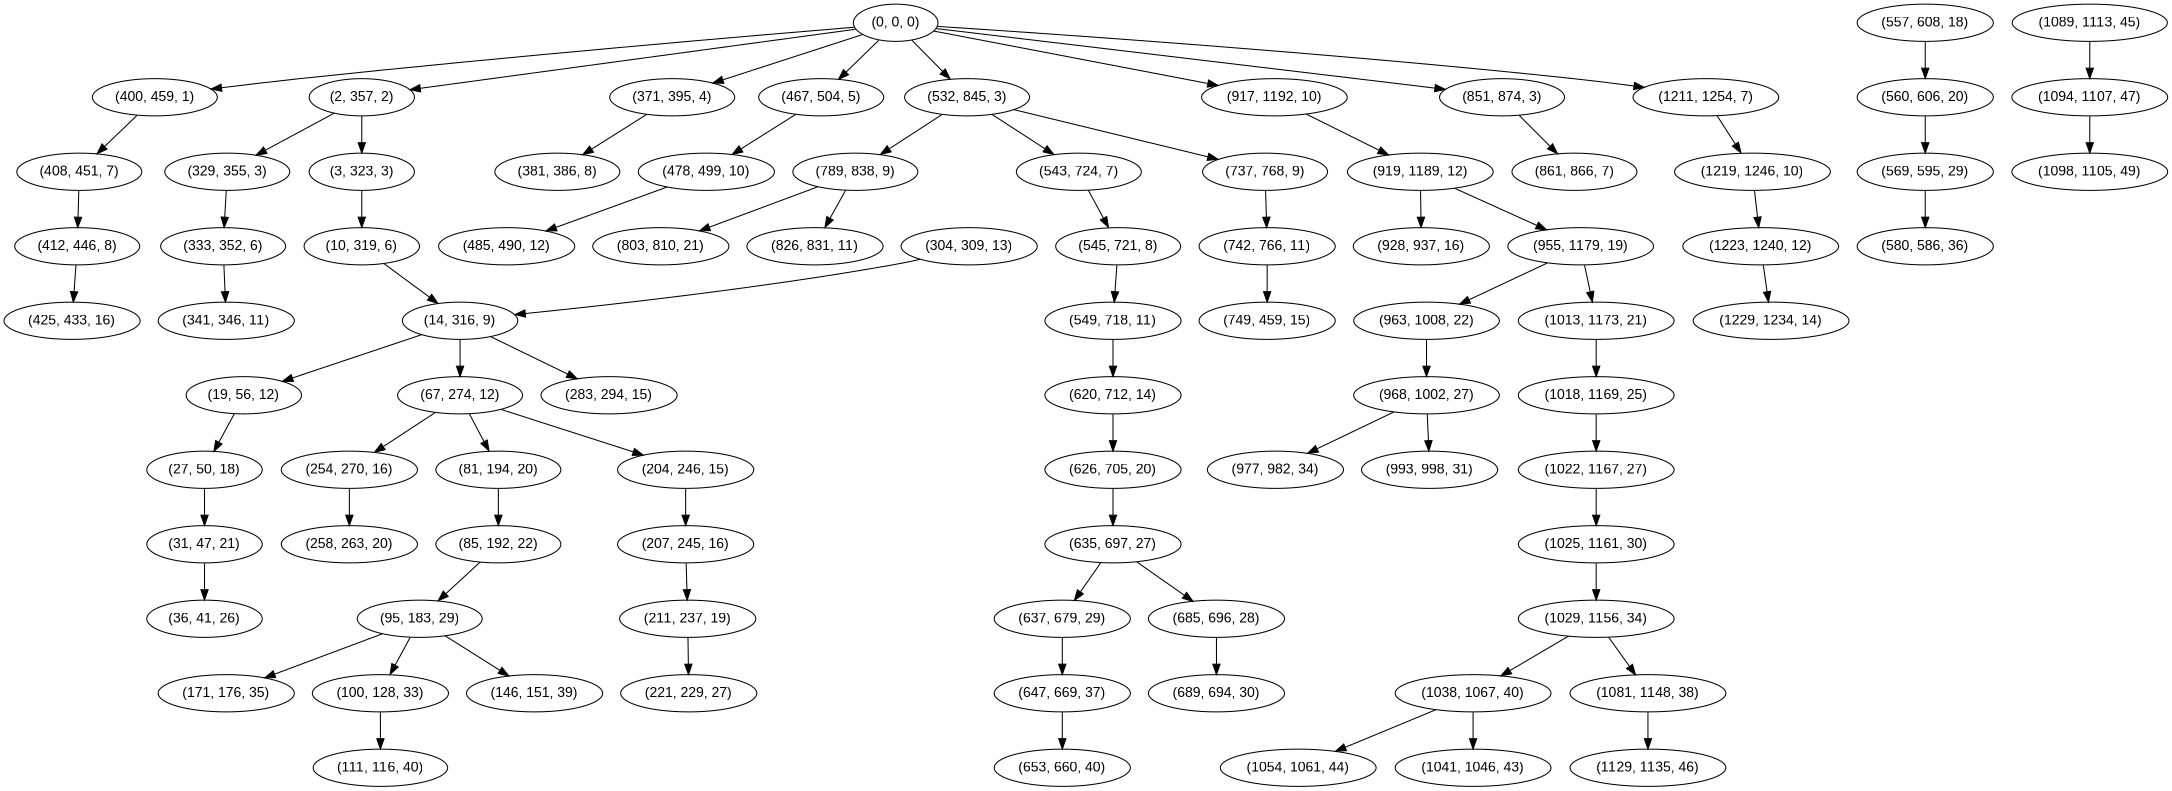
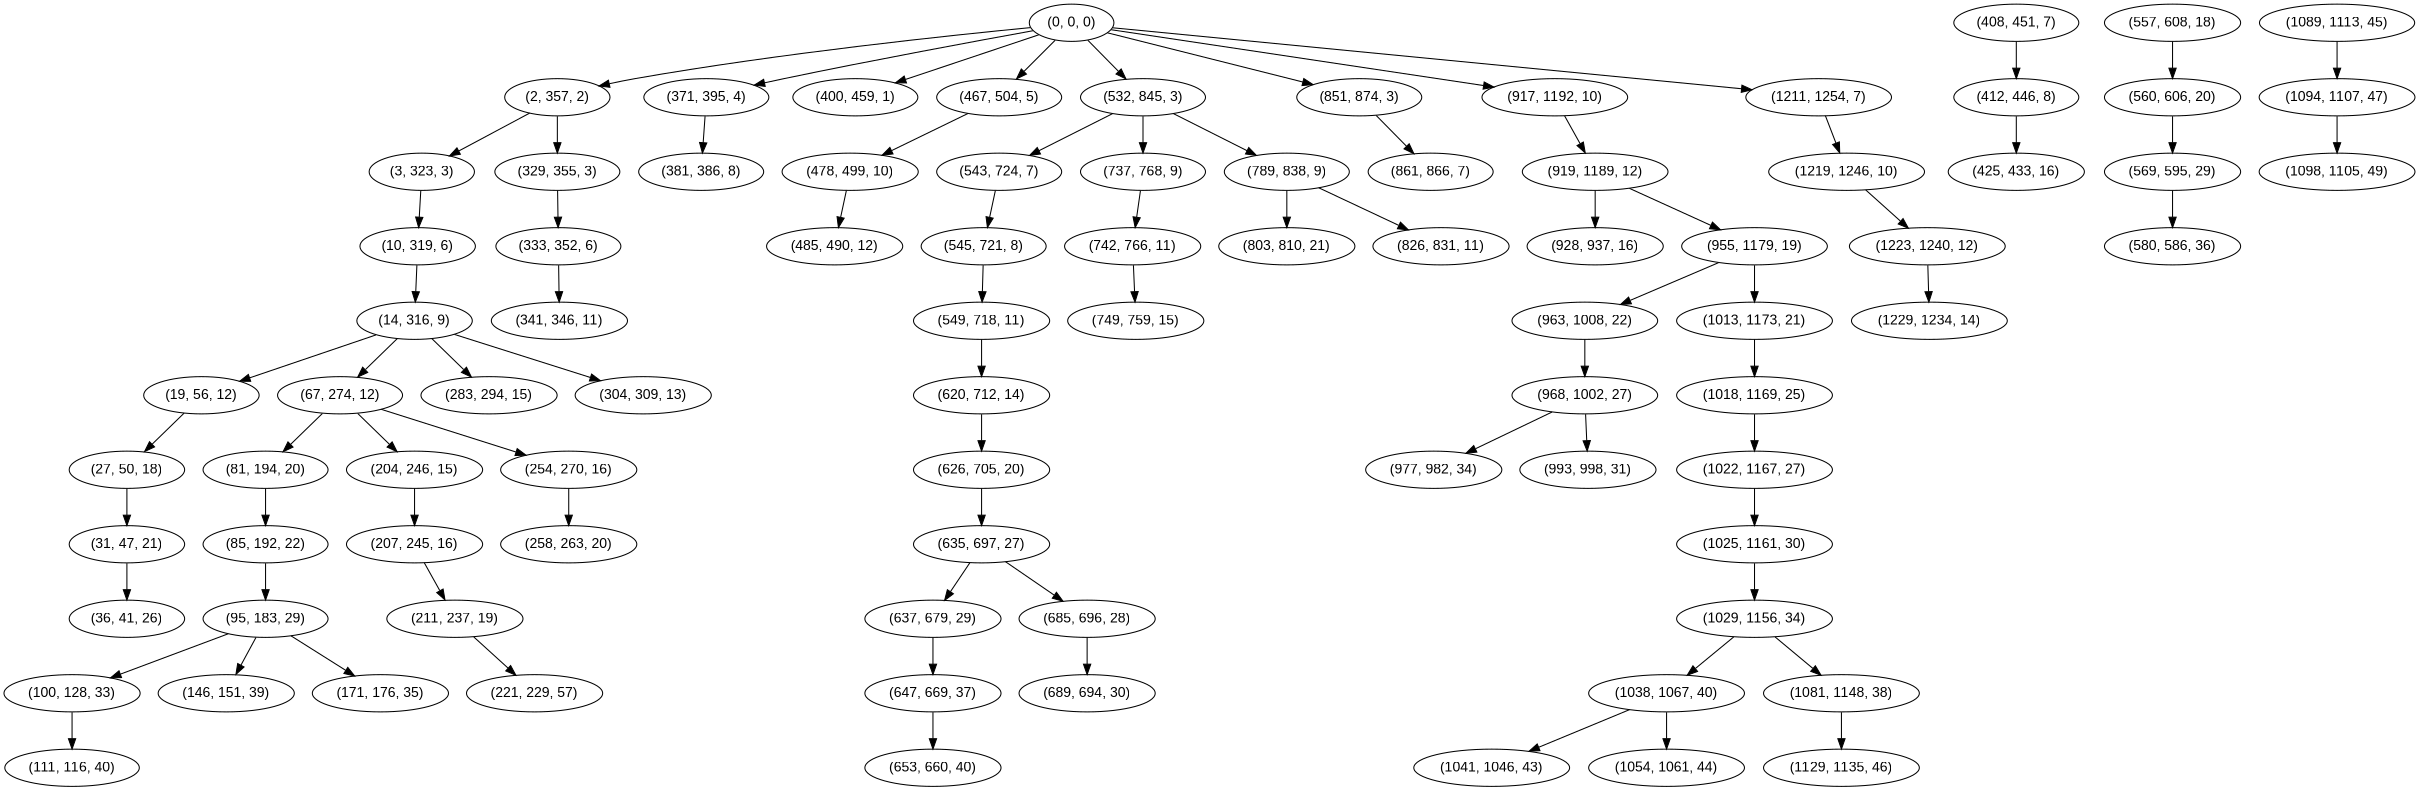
(121, 131) -> none
(723, 291) -> (522, 356)
(1267, 321) -> (1136, 321)
(689, 693) -> (535, 693)
